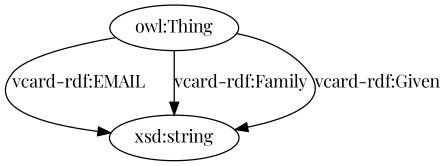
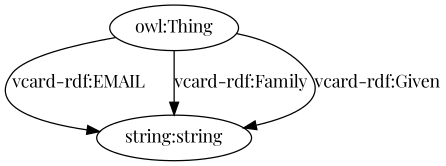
(174, 138) -> (174, 138)
